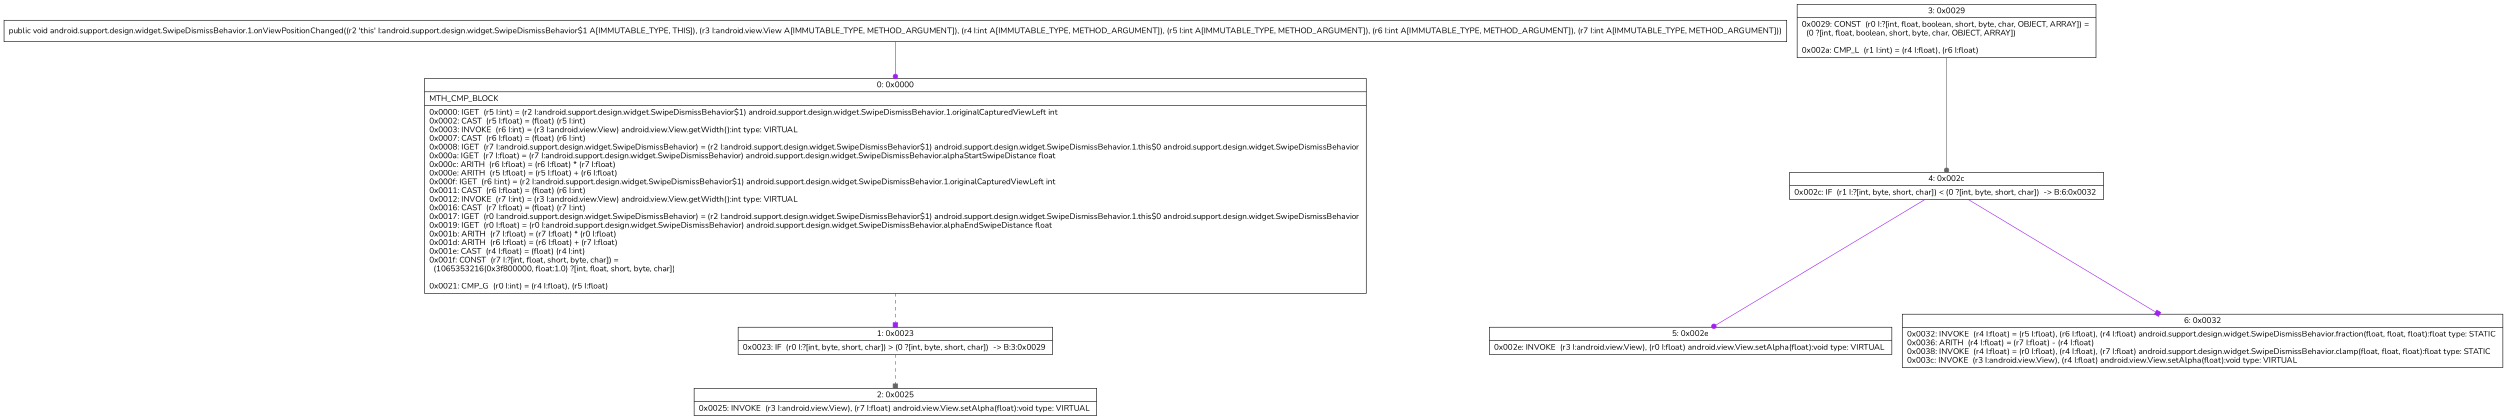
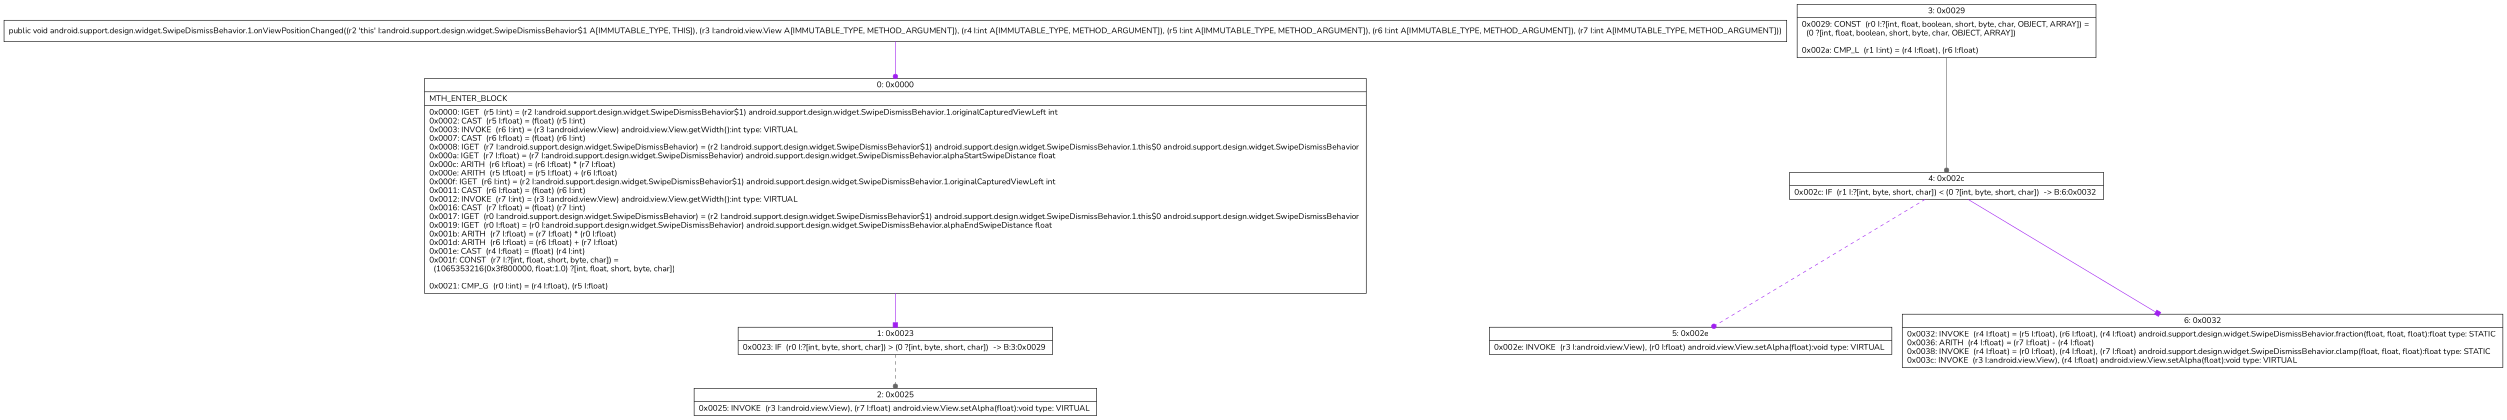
(464, 98) -> (469, 98)
(1821, 262) -> (1821, 262)
(895, 307) -> (895, 307)
(895, 369) -> (895, 369)
